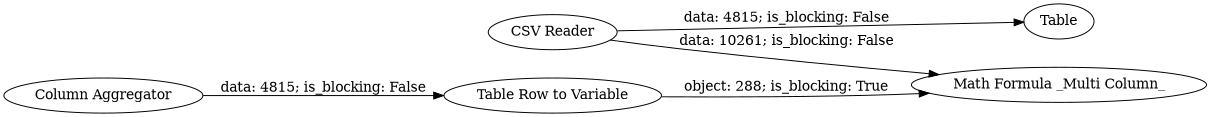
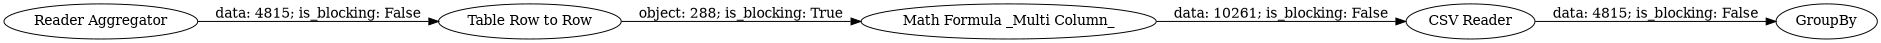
(1059, 21) -> (1827, 21)
(770, 58) -> (1276, 21)
(103, 96) -> (101, 21)
(553, 96) -> (530, 21)
